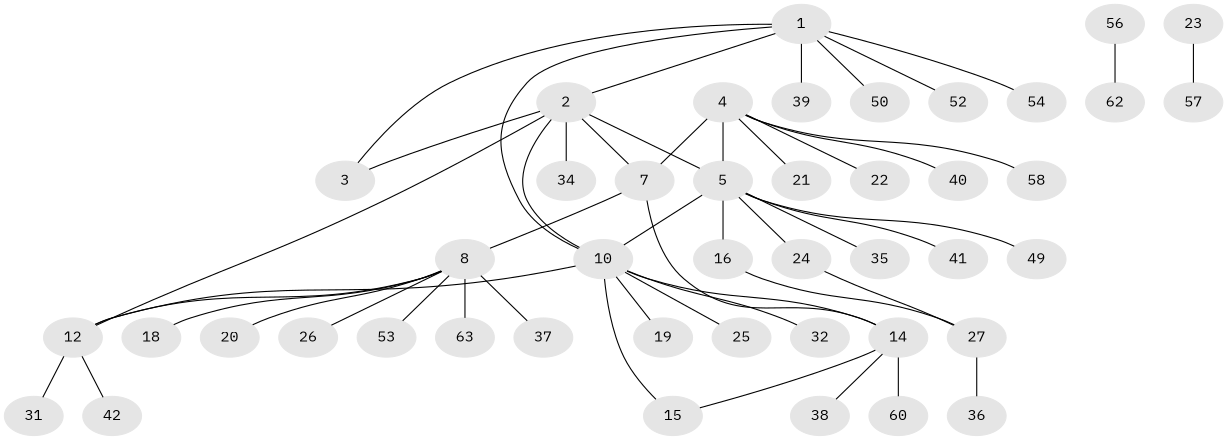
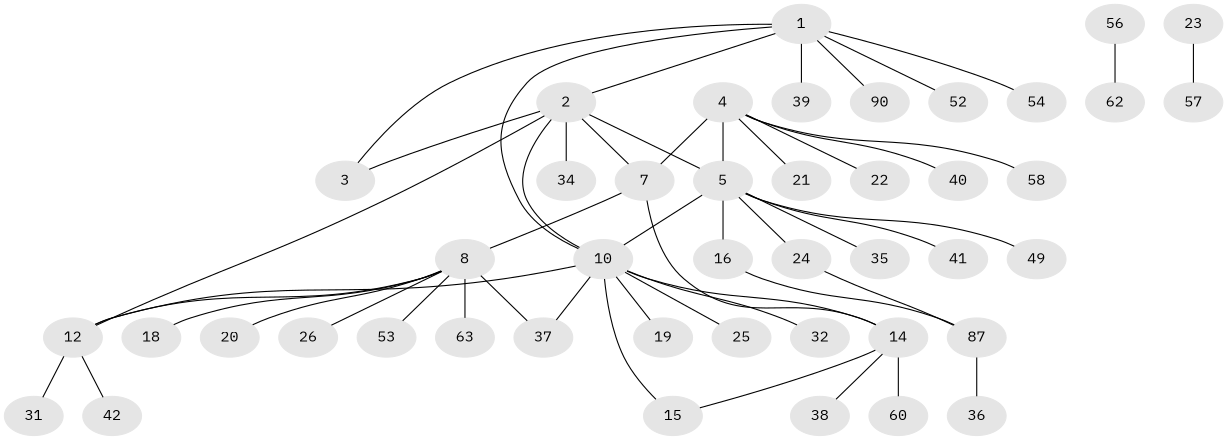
(880, 102) -> (880, 102)
none -> (573, 298)
(977, 338) -> (977, 338)
